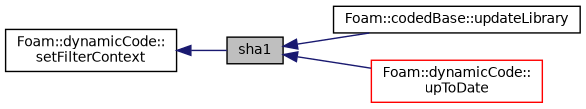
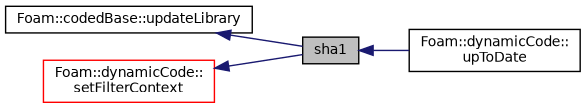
(333, 39) -> (266, 41)
(91, 50) -> (129, 81)
(457, 81) -> (495, 50)
